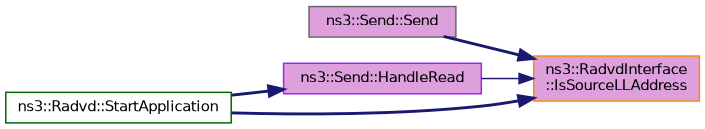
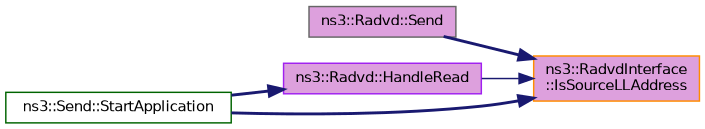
(382, 22) -> (382, 22)
(382, 79) -> (382, 79)
(119, 108) -> (119, 108)
